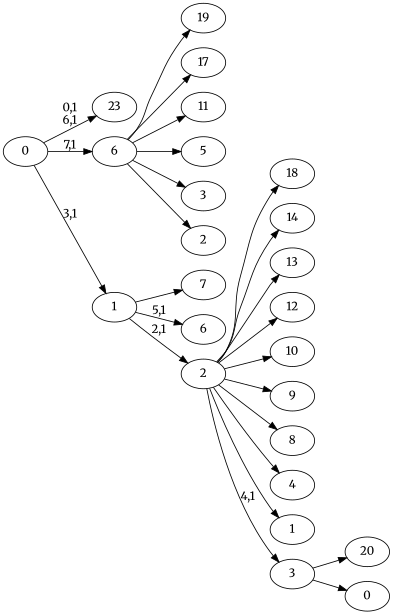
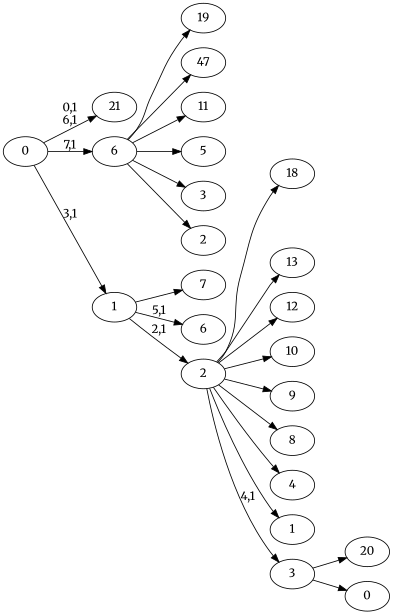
(203, 63) -> (203, 63)
(114, 107) -> (114, 107)
(292, 218) -> none
